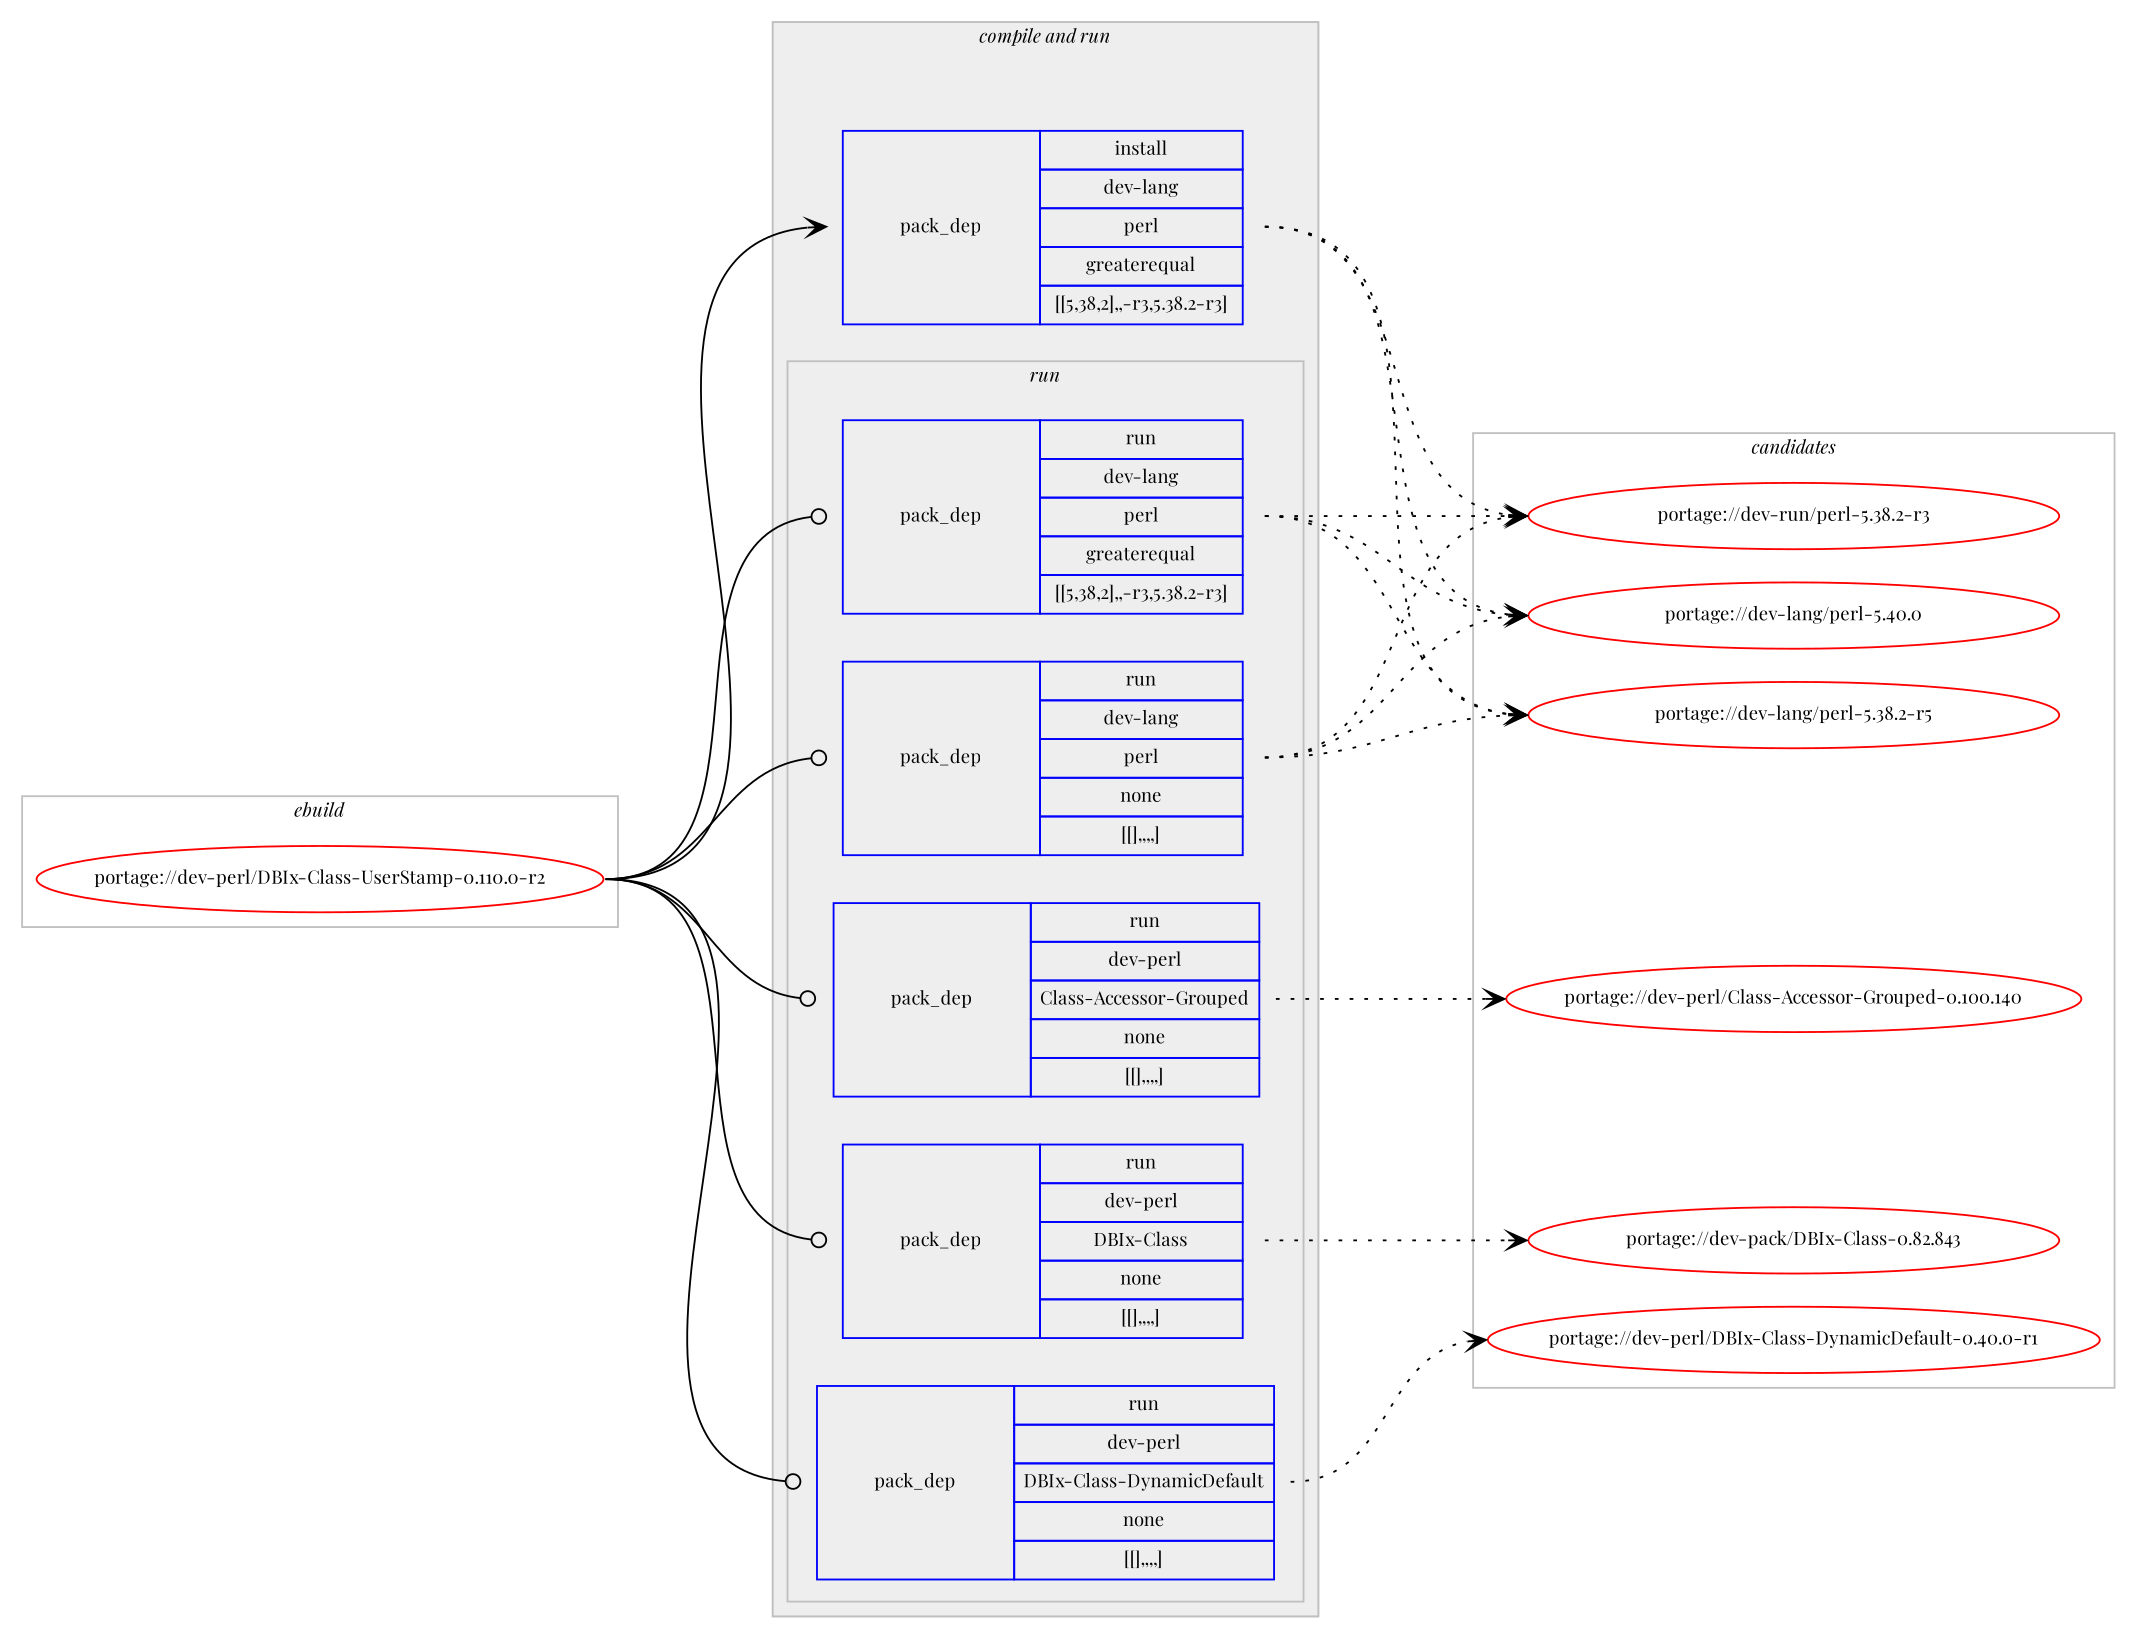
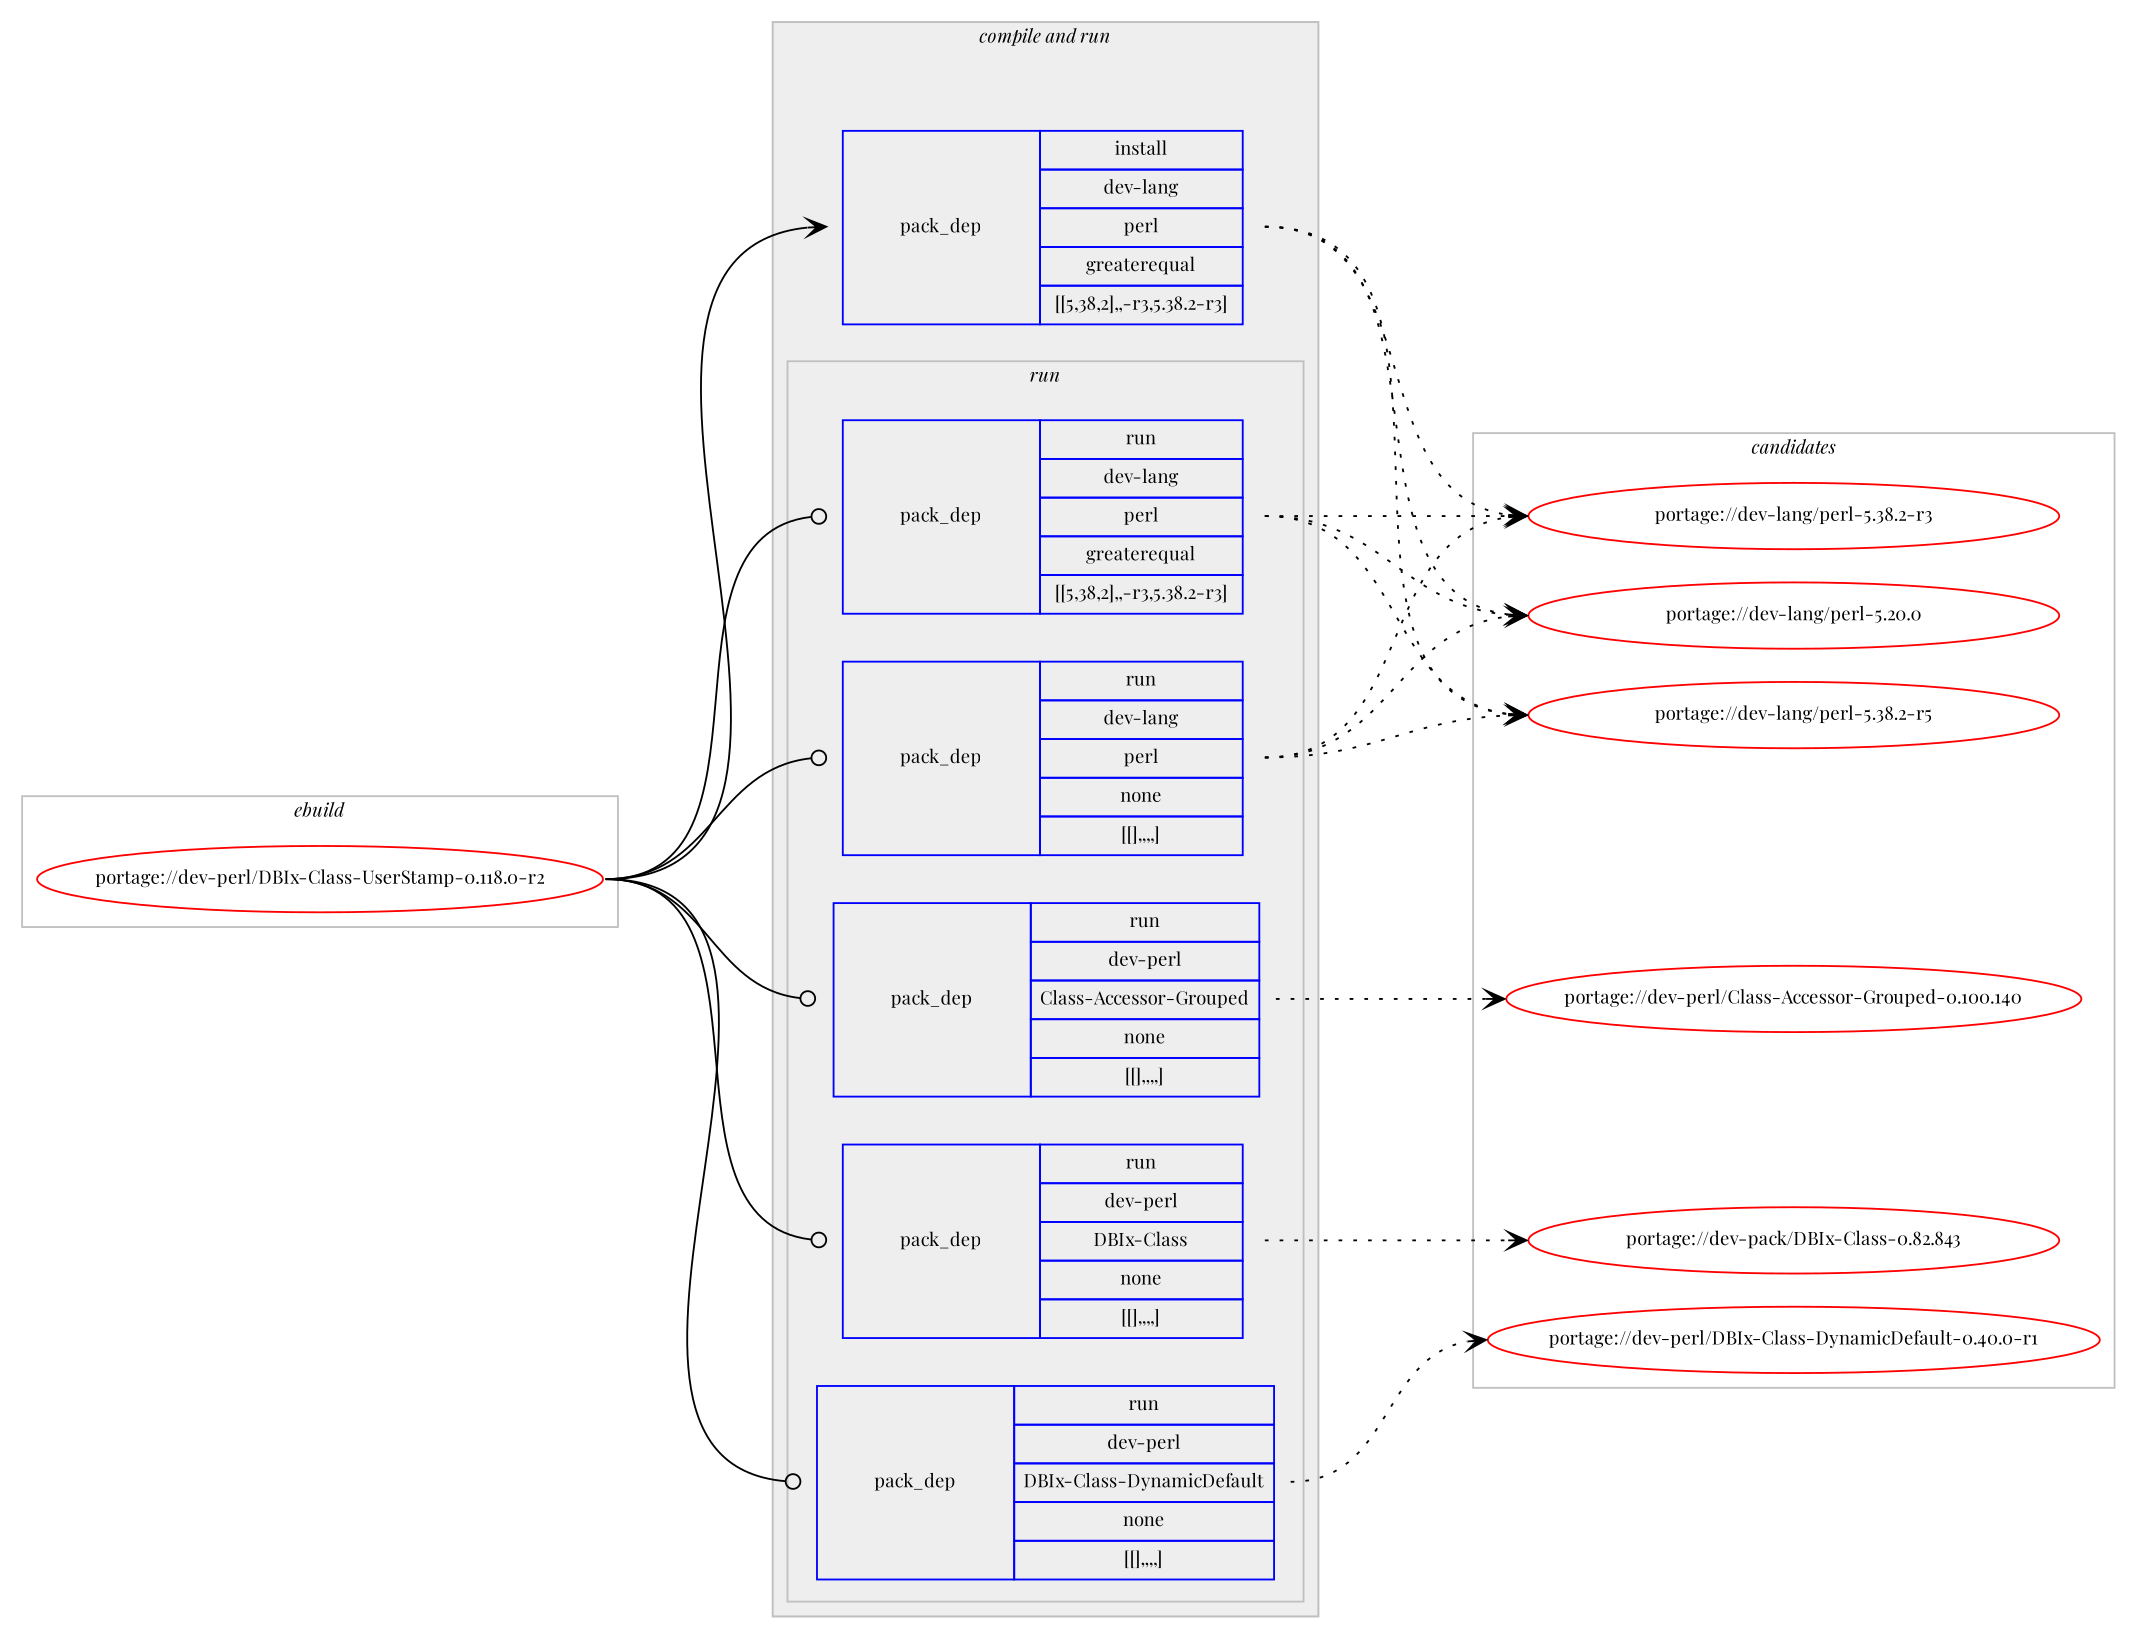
(1794, 516) -> (1794, 516)
(1794, 616) -> (1794, 616)
(320, 879) -> (320, 879)
